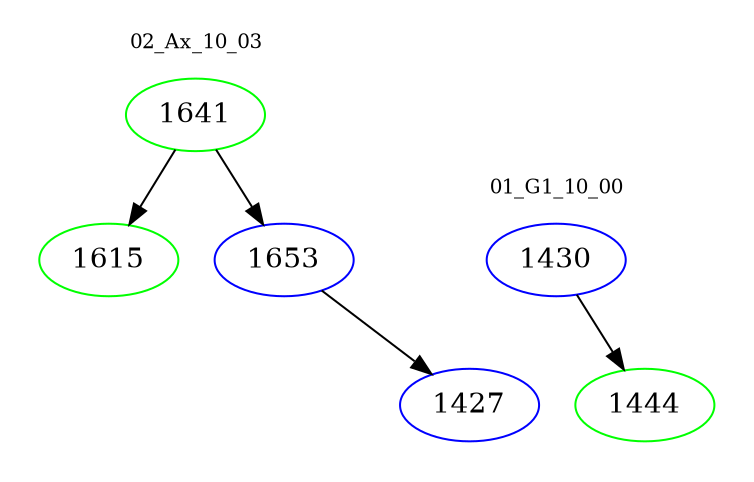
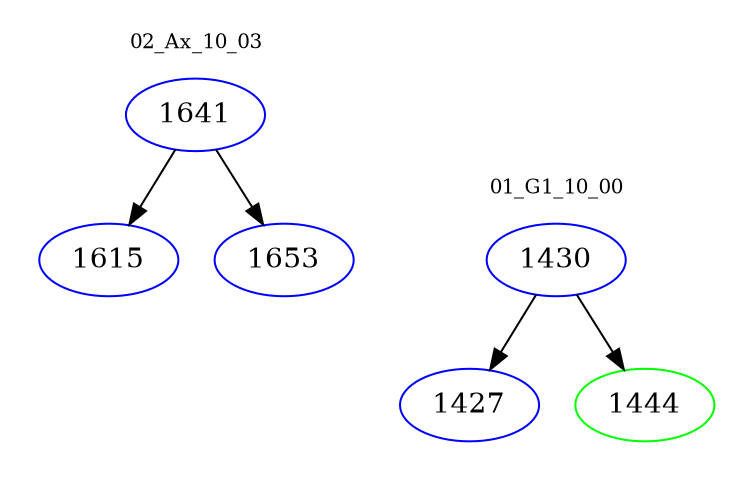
(195, 115) -> (195, 115)
(109, 260) -> (109, 260)
(368, 326) -> (519, 323)
